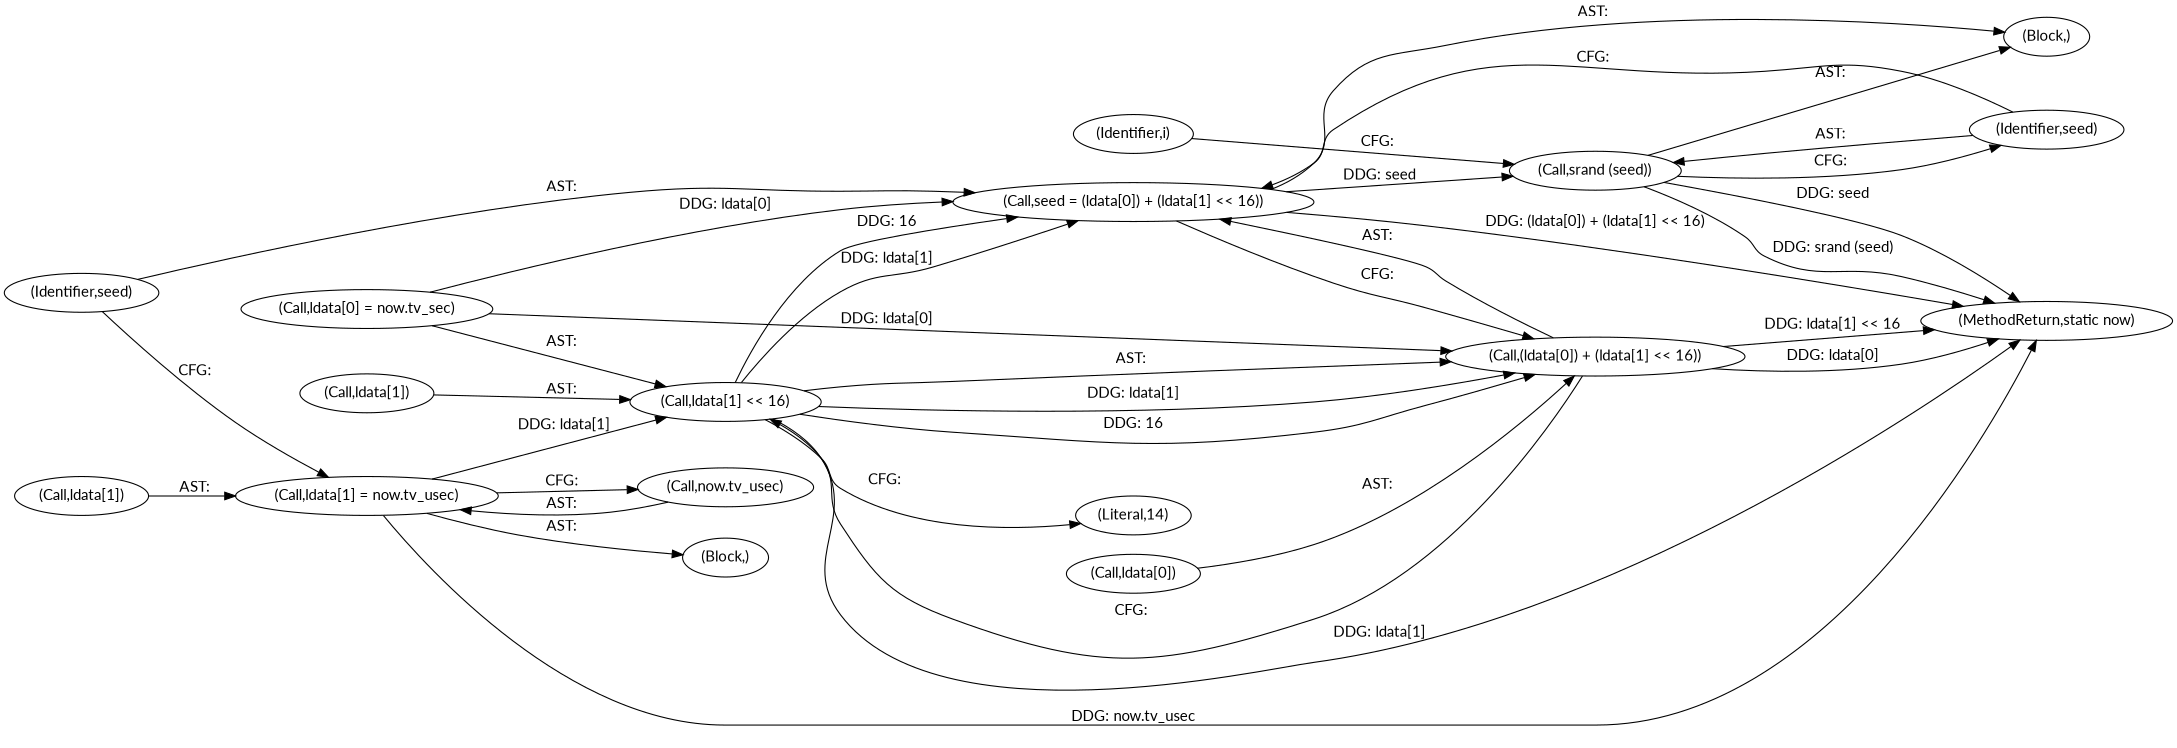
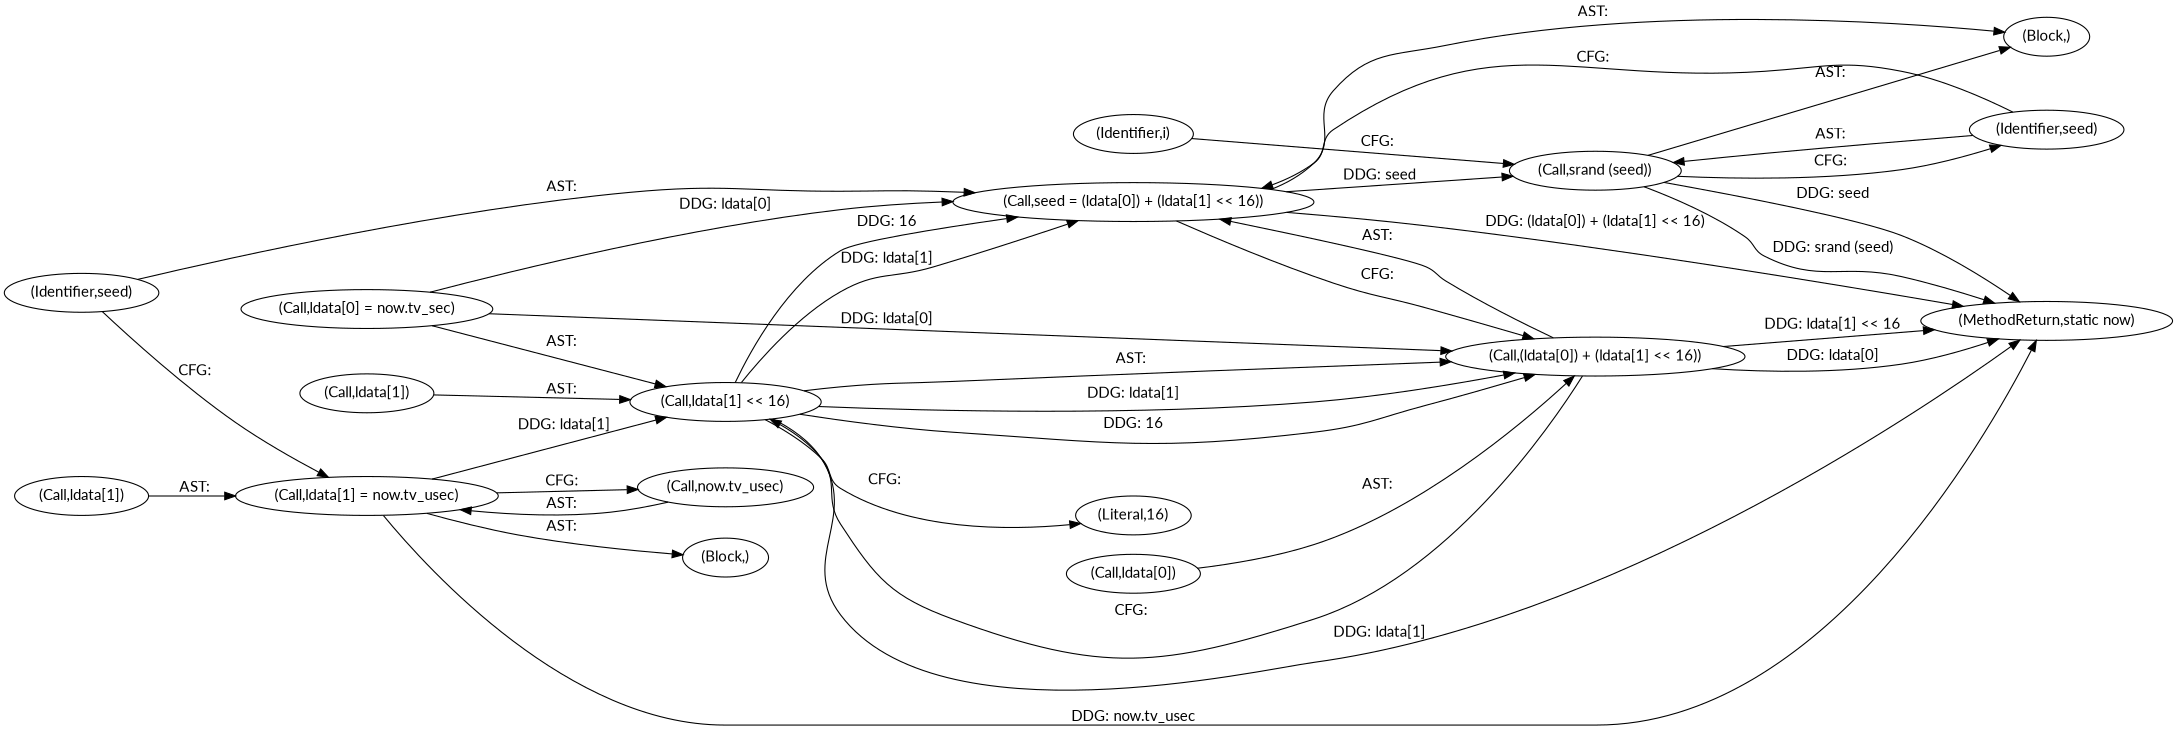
(1133, 515) -> (1133, 515)
